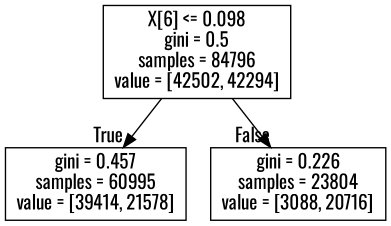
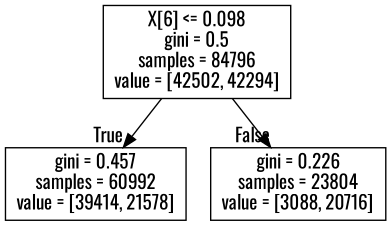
(96, 184) -> (96, 184)
